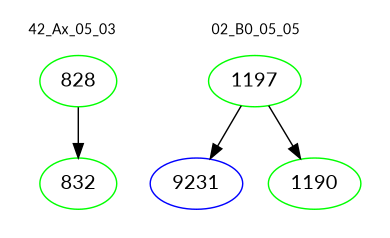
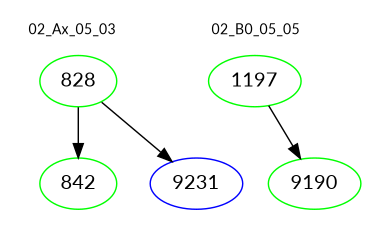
(73, 31) -> (73, 31)
(229, 126) -> (119, 117)
(78, 184) -> (78, 184)
(315, 184) -> (315, 184)
